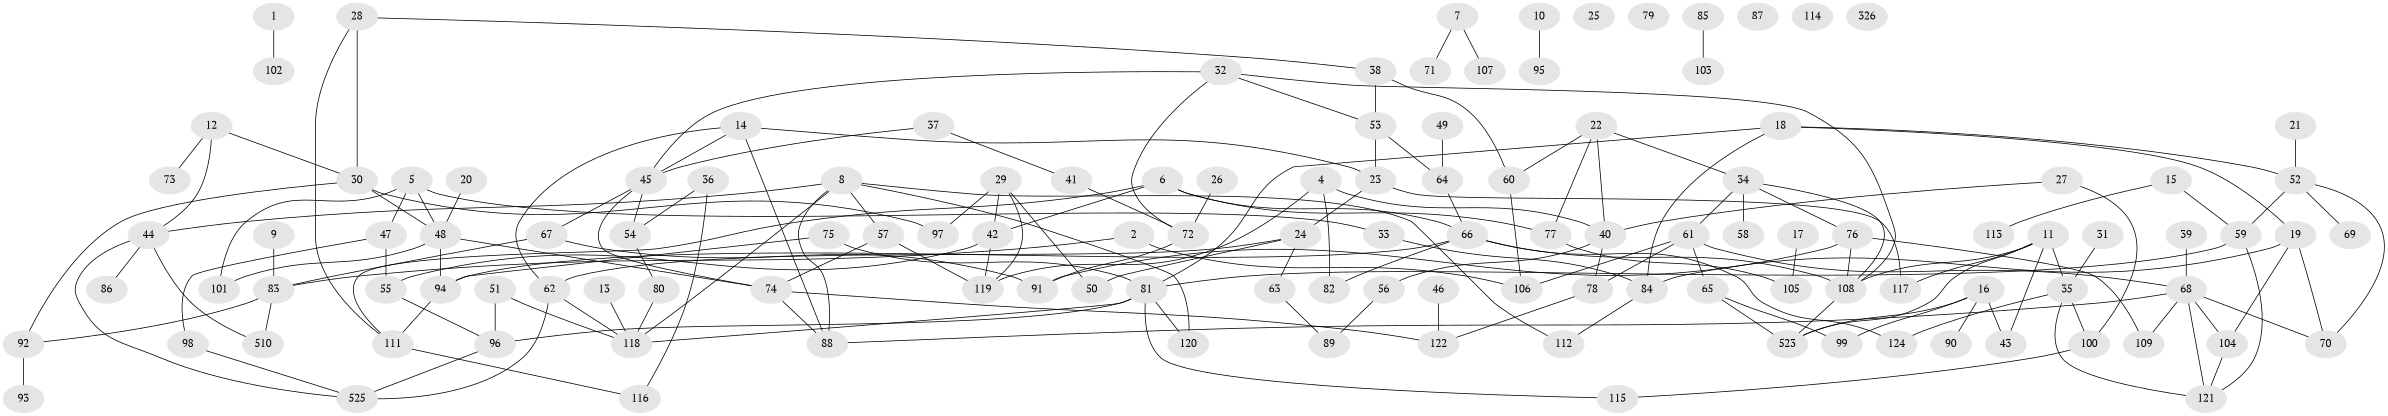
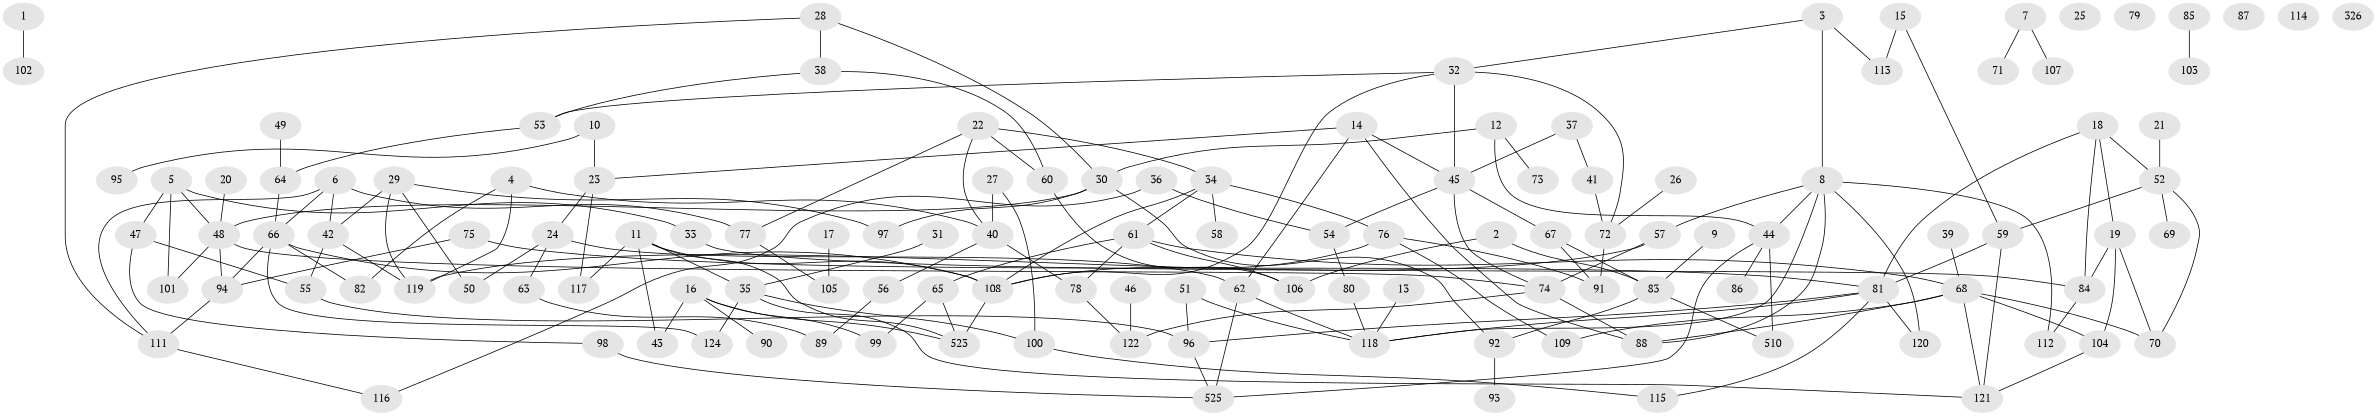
none -> (1822, 17)
(1376, 153) -> (595, 153)
